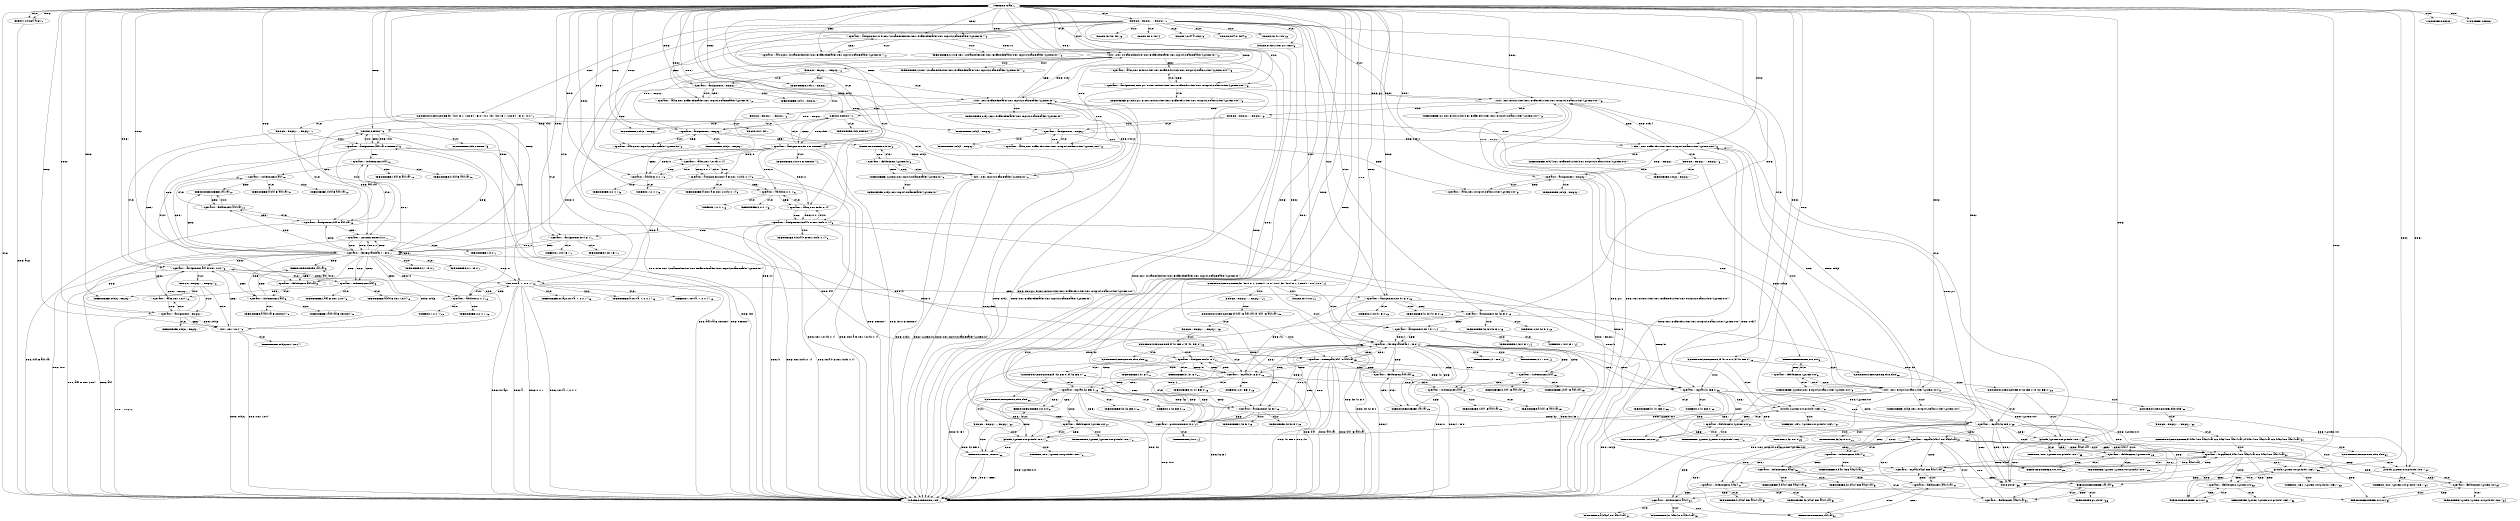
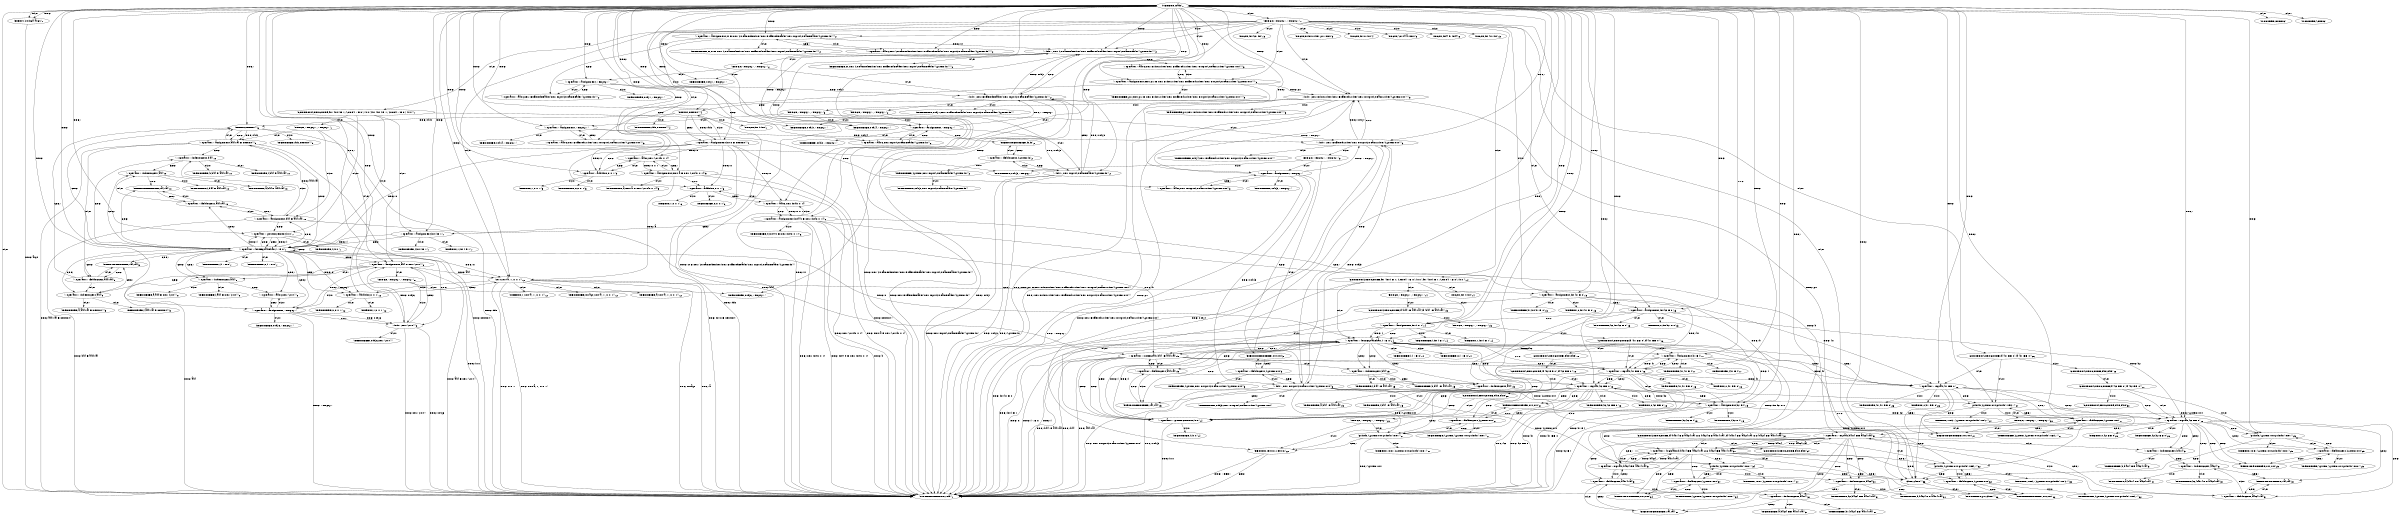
(797, 162) -> none
(1268, 279) -> (1643, 11)
